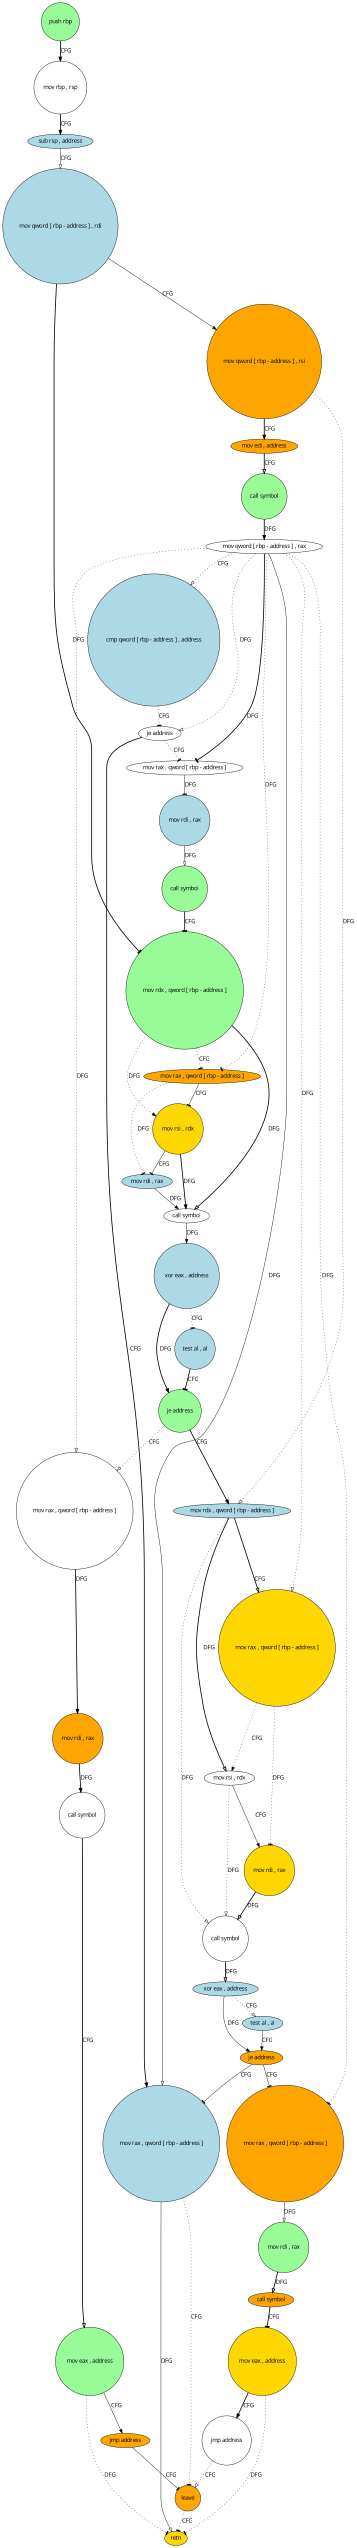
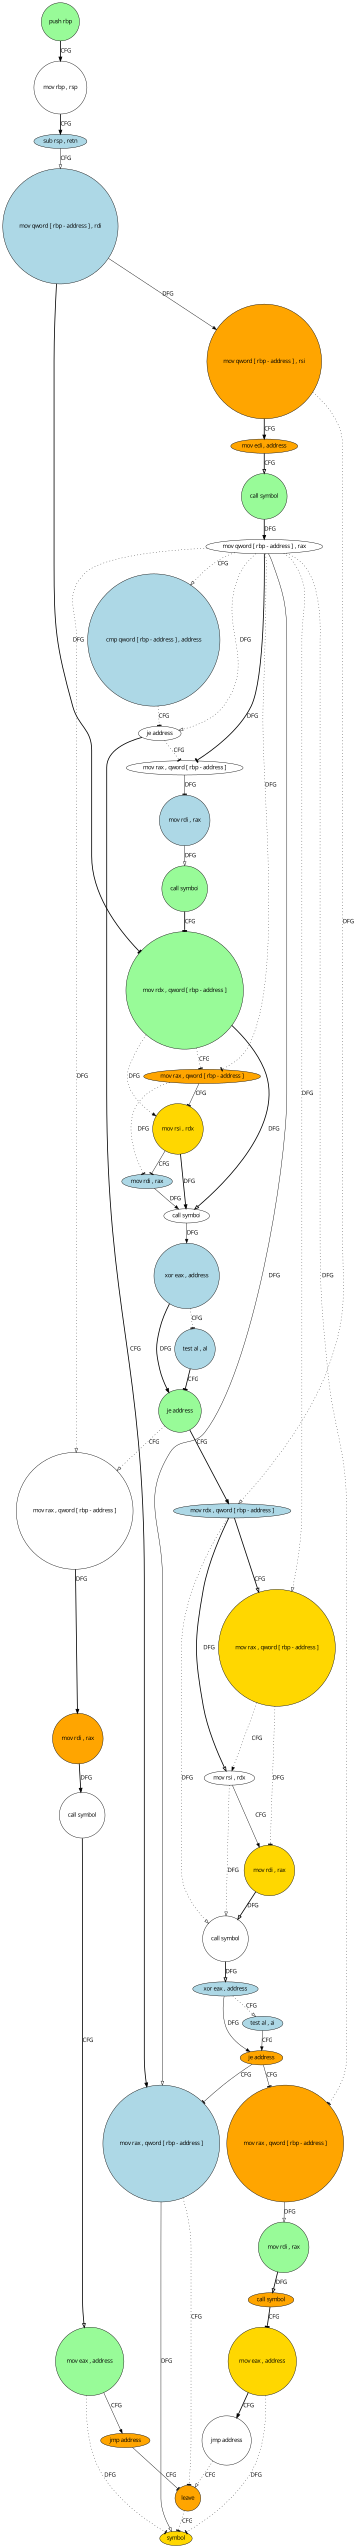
(60, 141) -> (60, 141)
(168, 294) -> (168, 294)
(176, 2538) -> (176, 2538)
